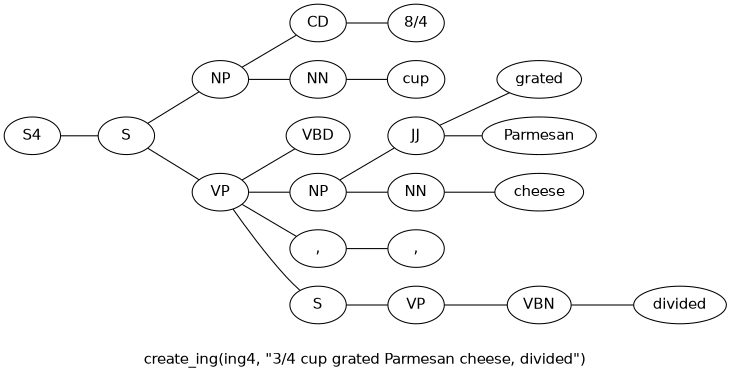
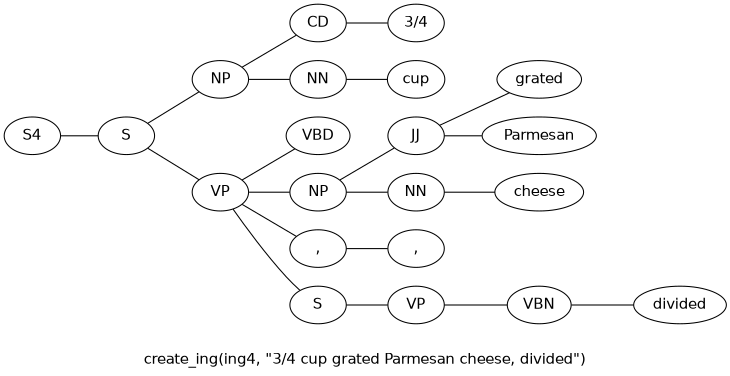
(416, 23) -> (416, 23)
